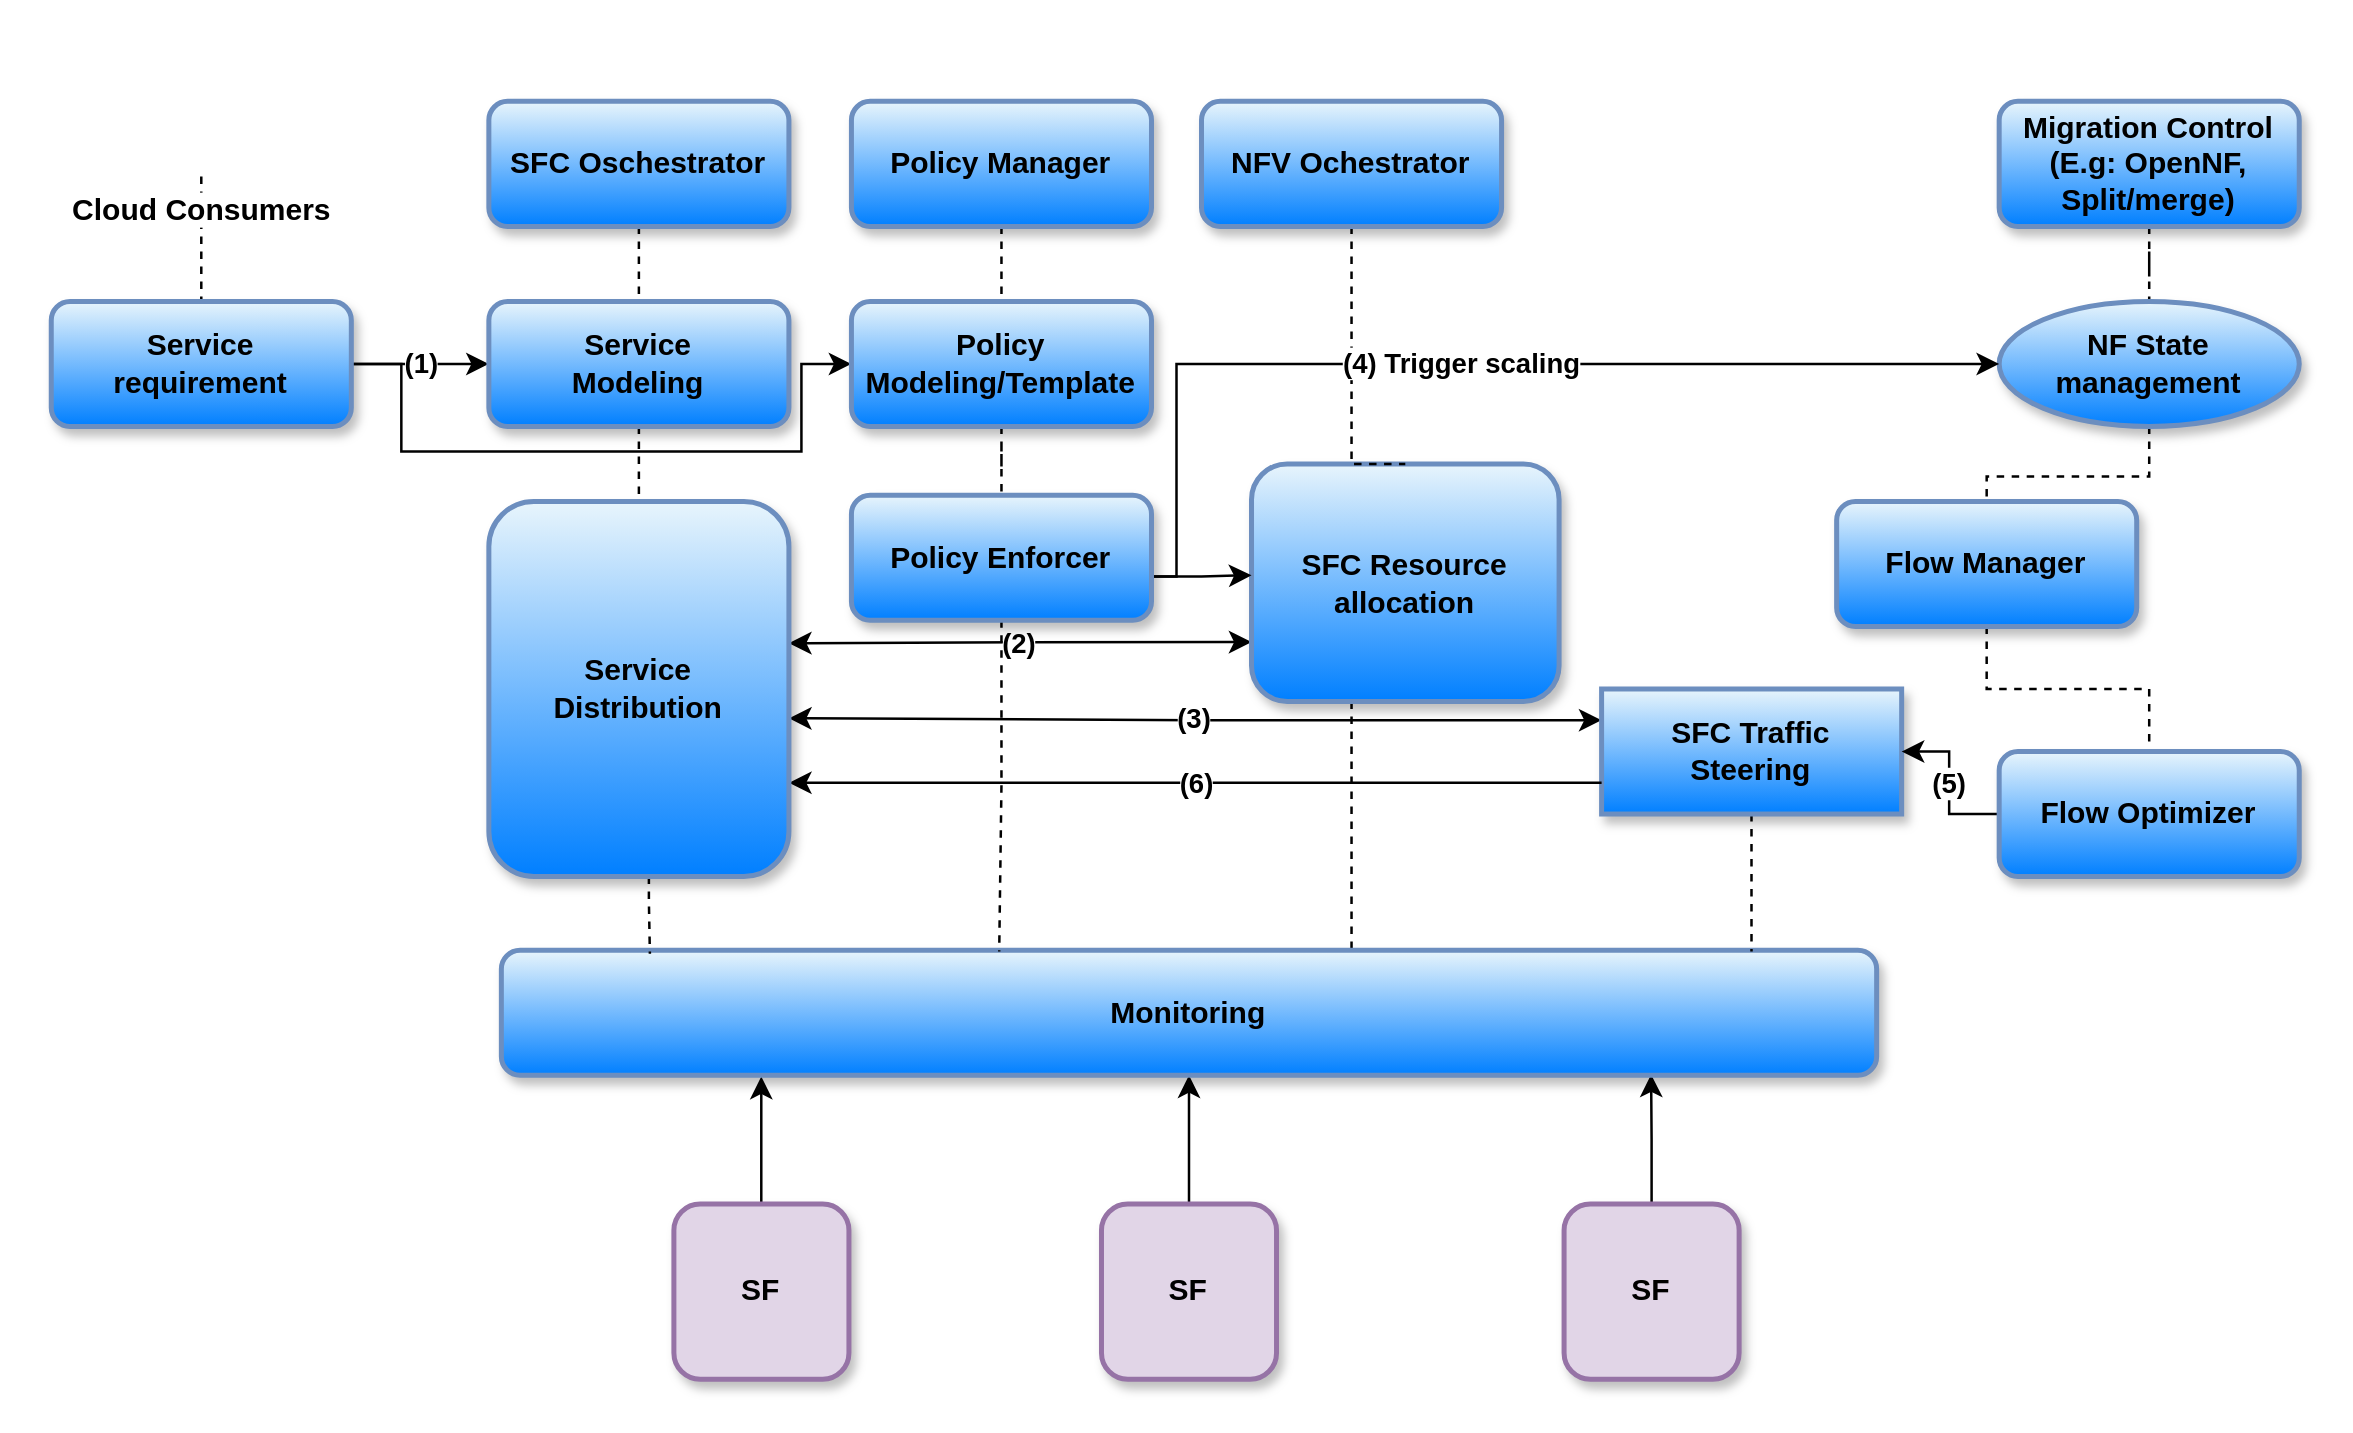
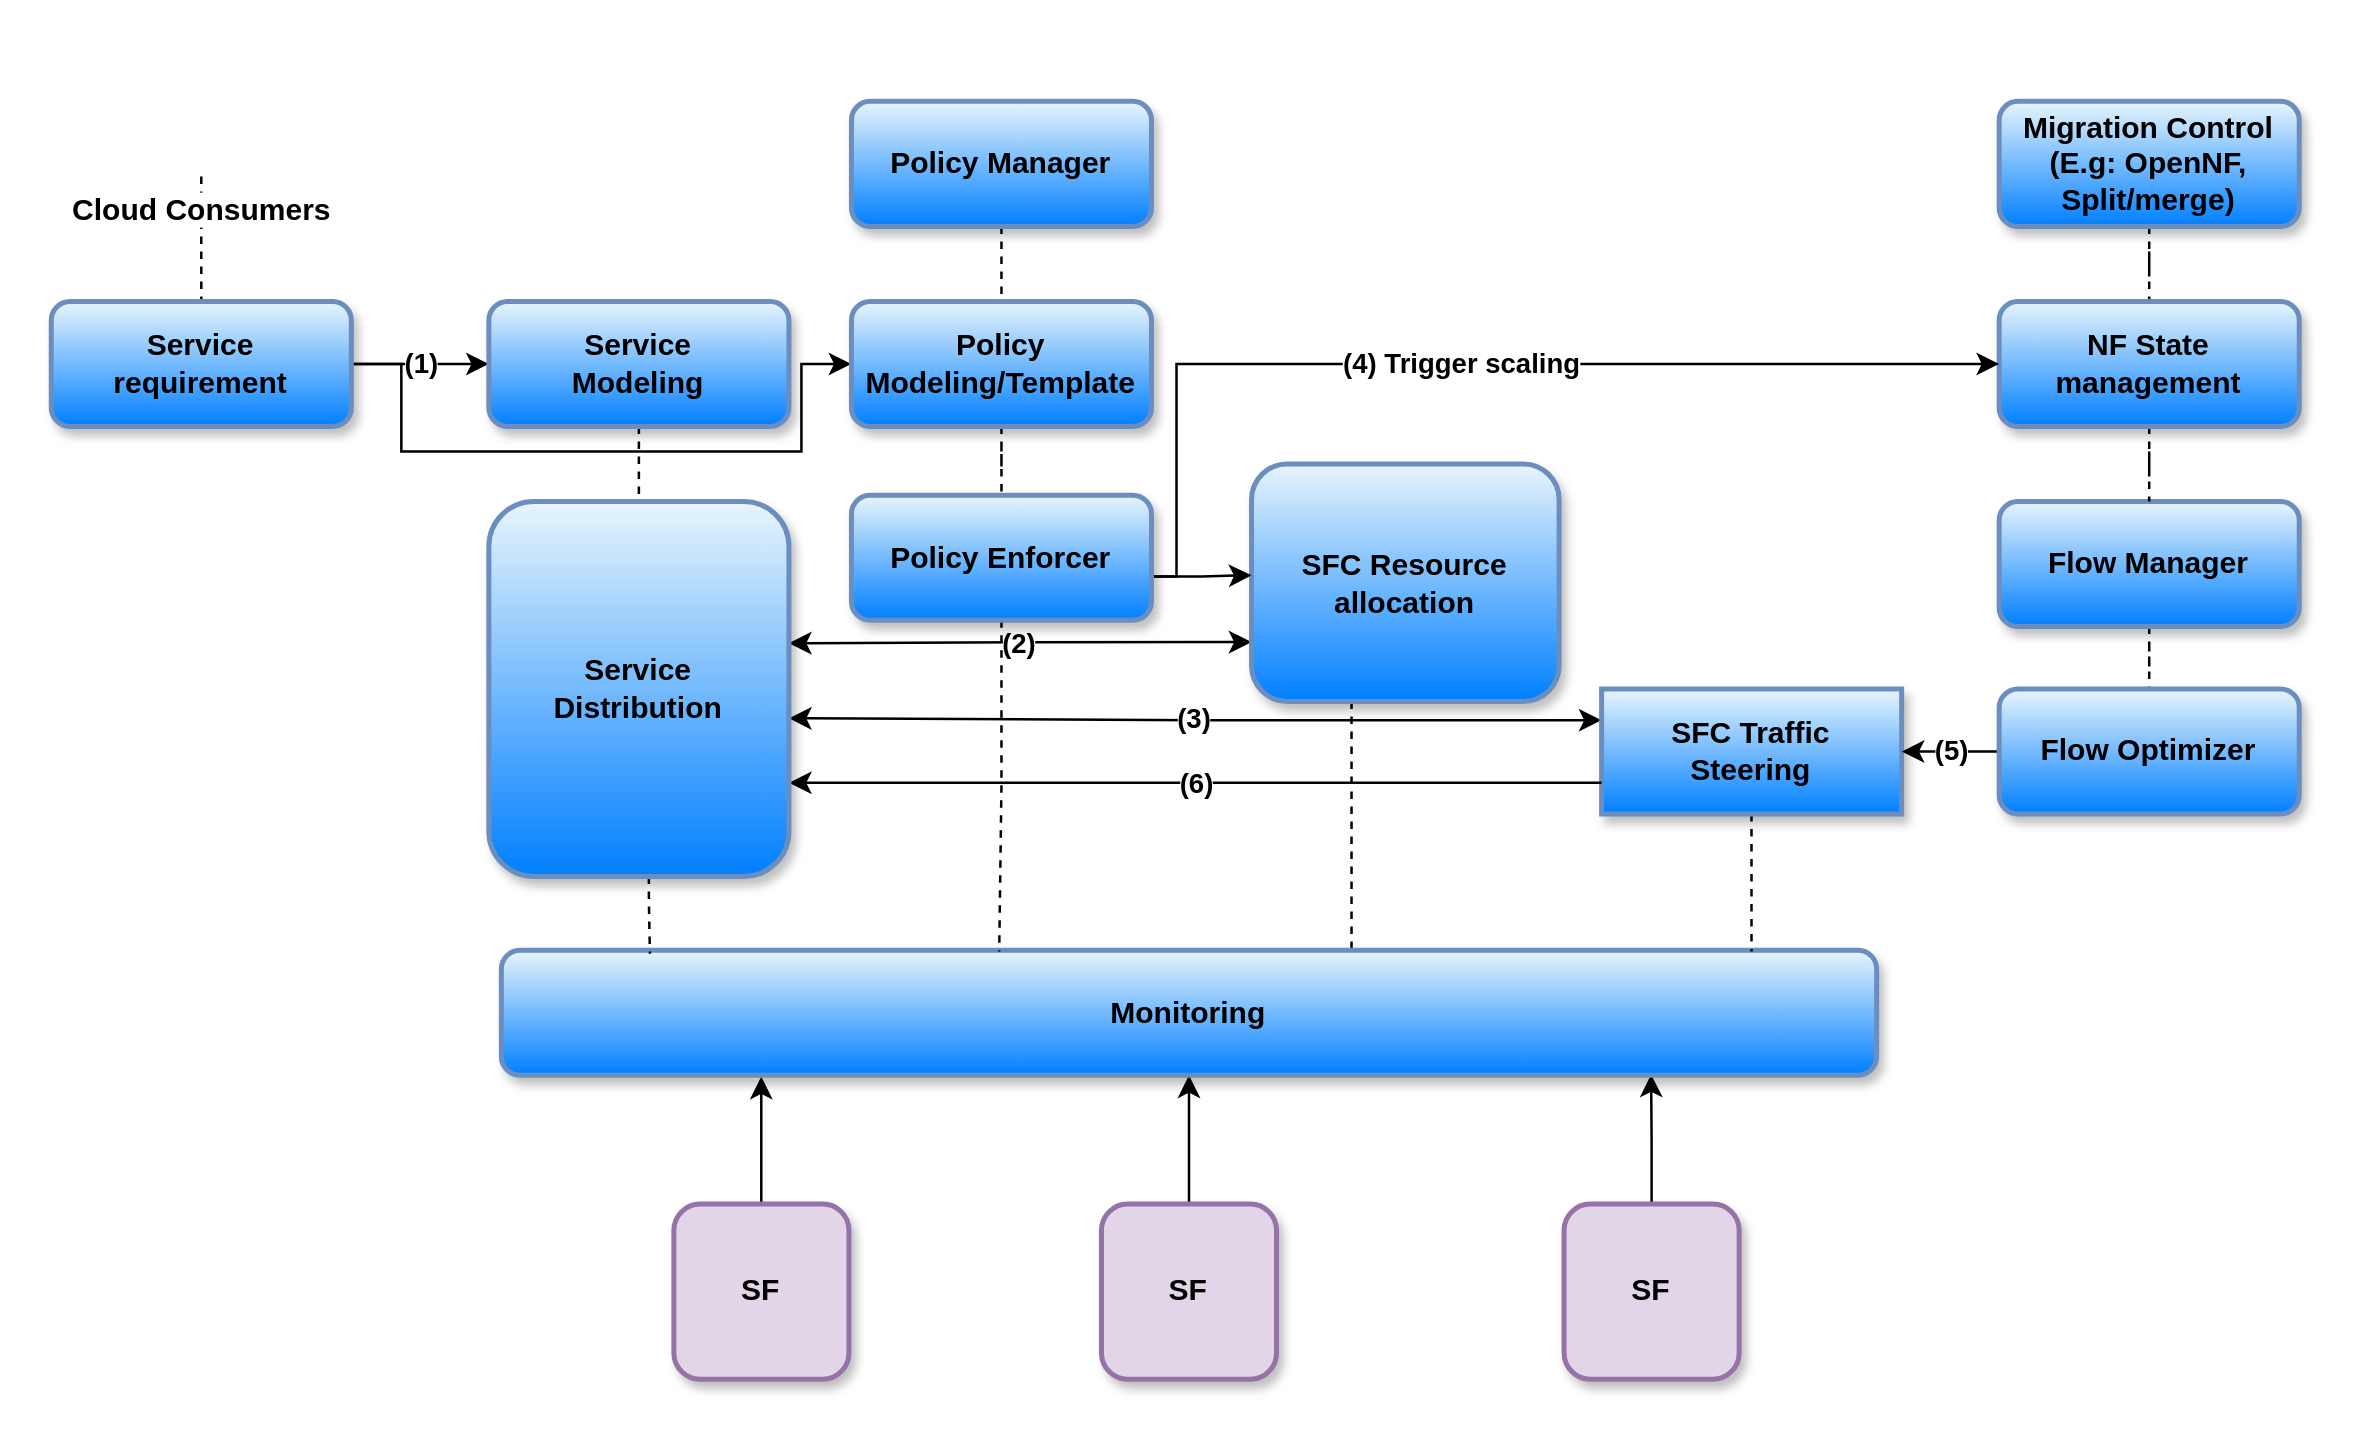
(639, 164) -> none
(1351, 164) -> none
(639, 260) -> none
(2149, 364) -> (2149, 364)
(1351, 445) -> none
(1986, 564) -> (2149, 564)
(2149, 814) -> (2149, 751)
